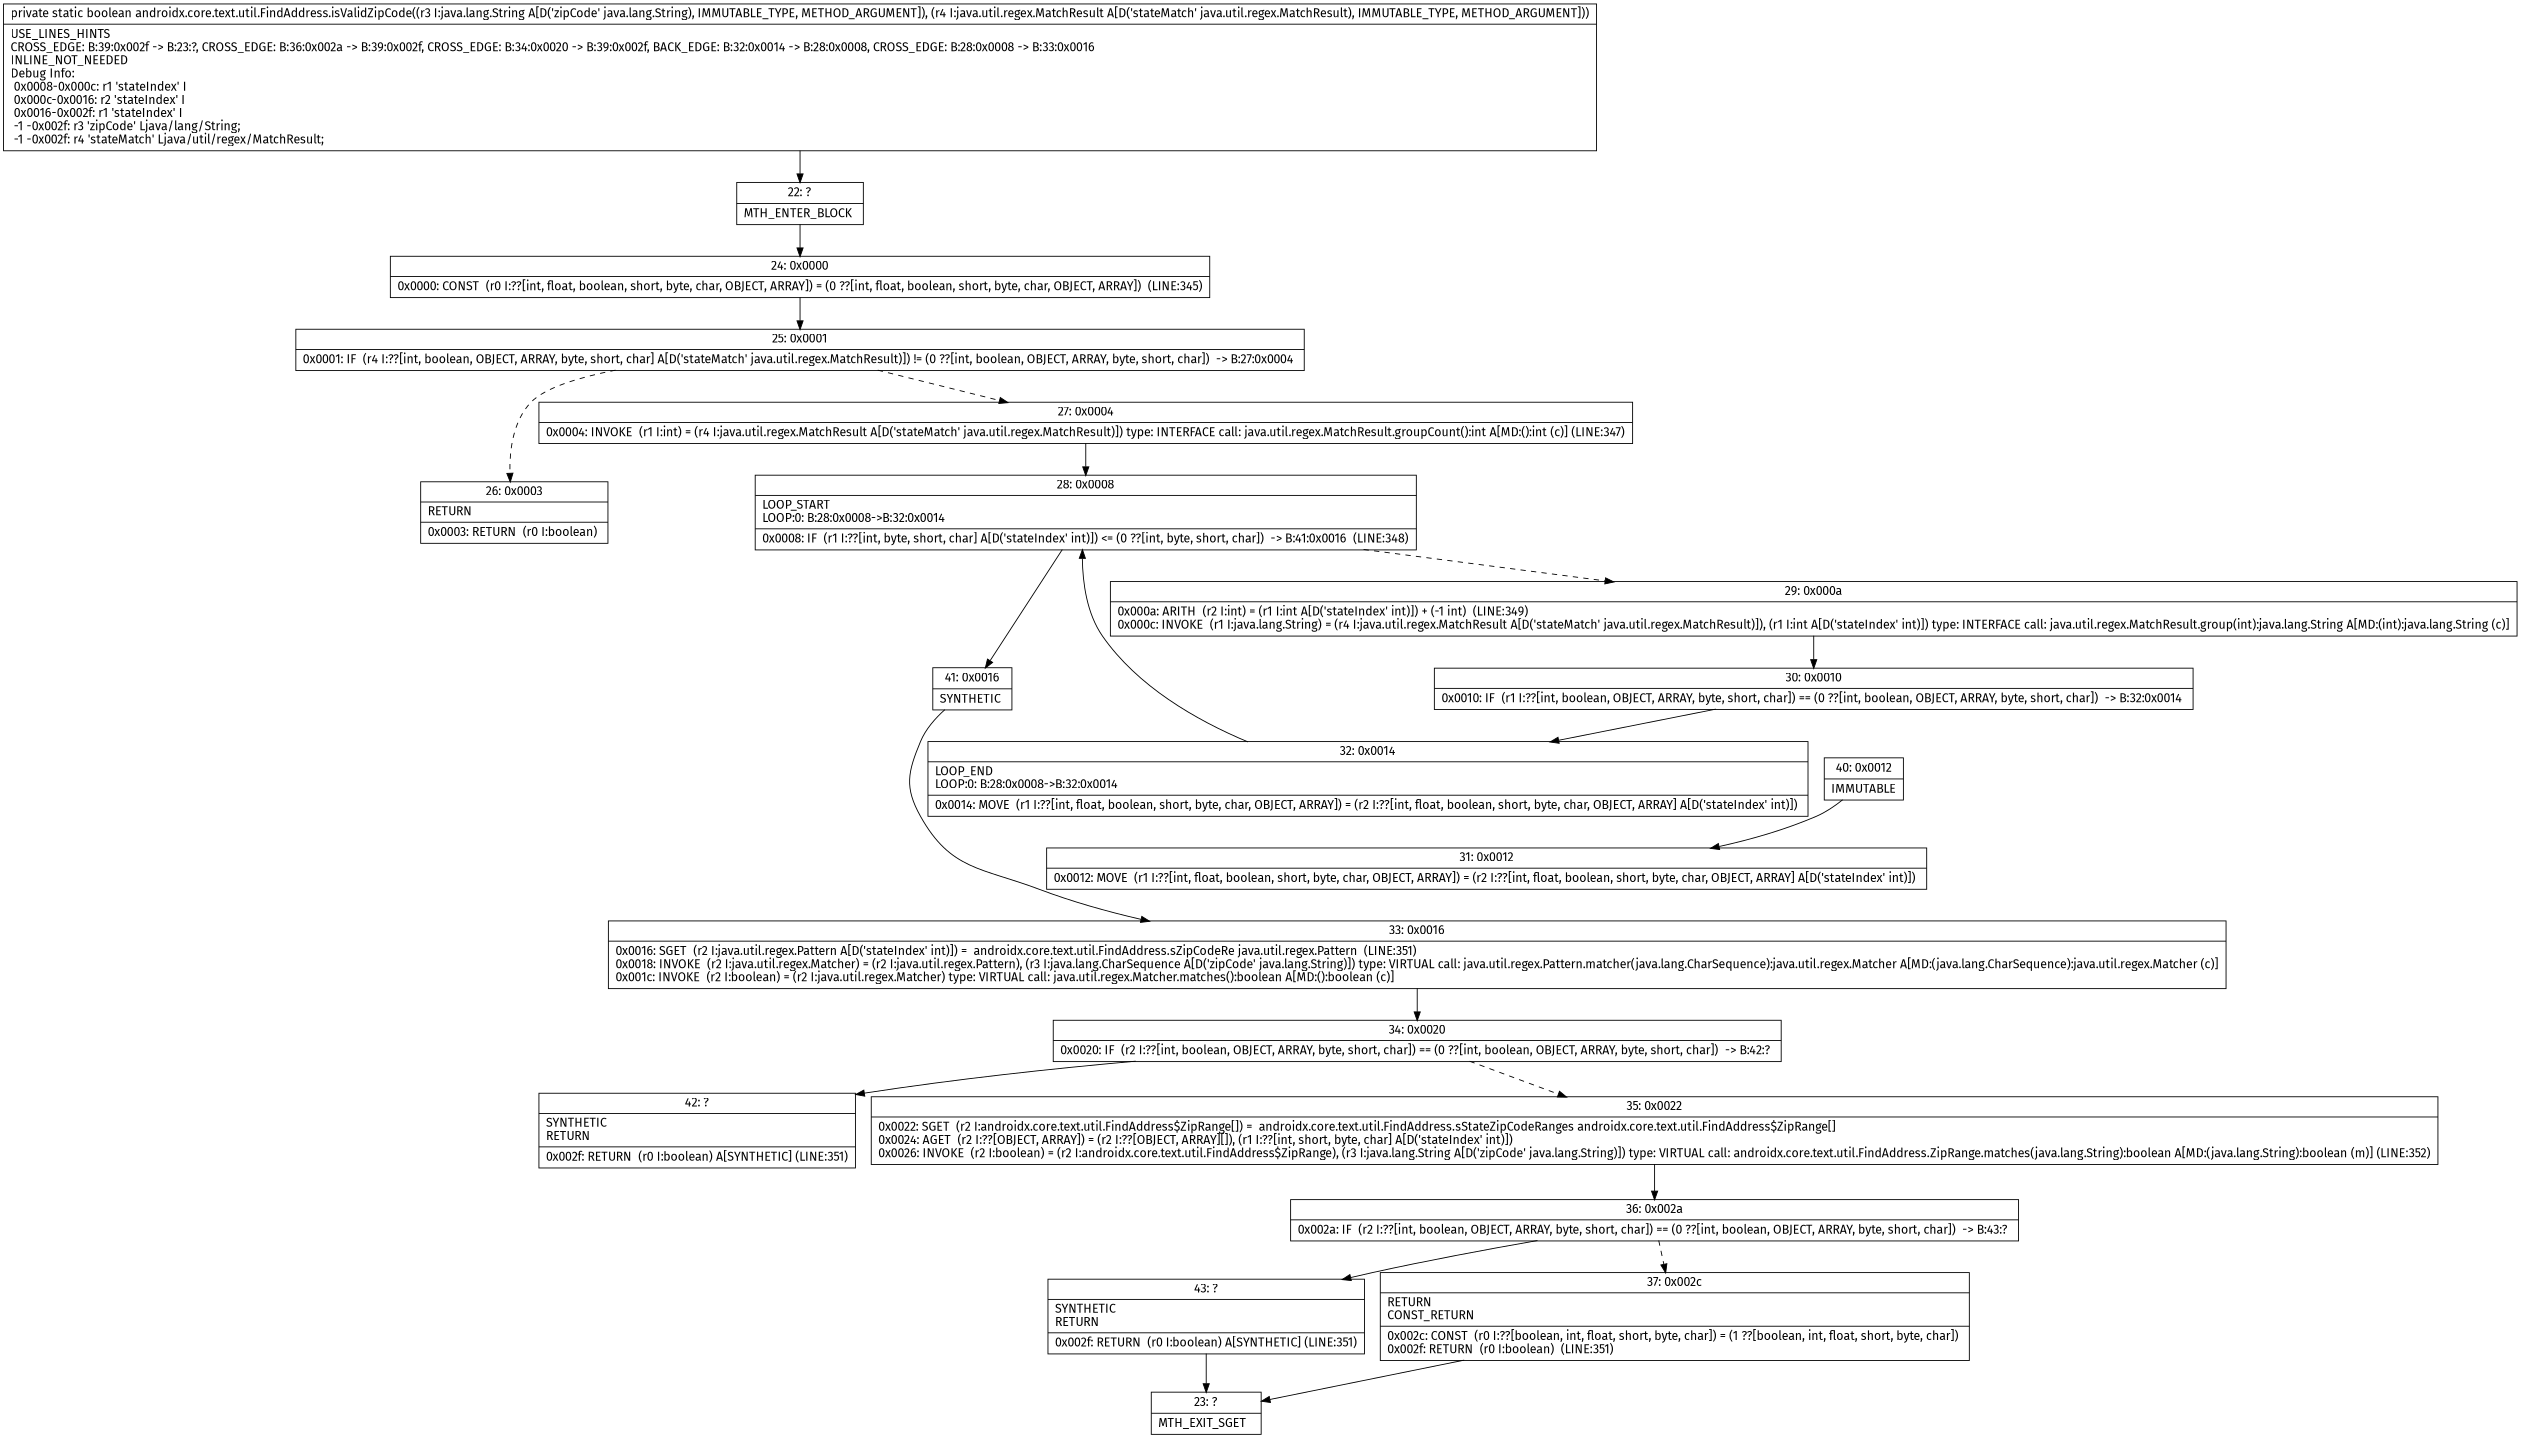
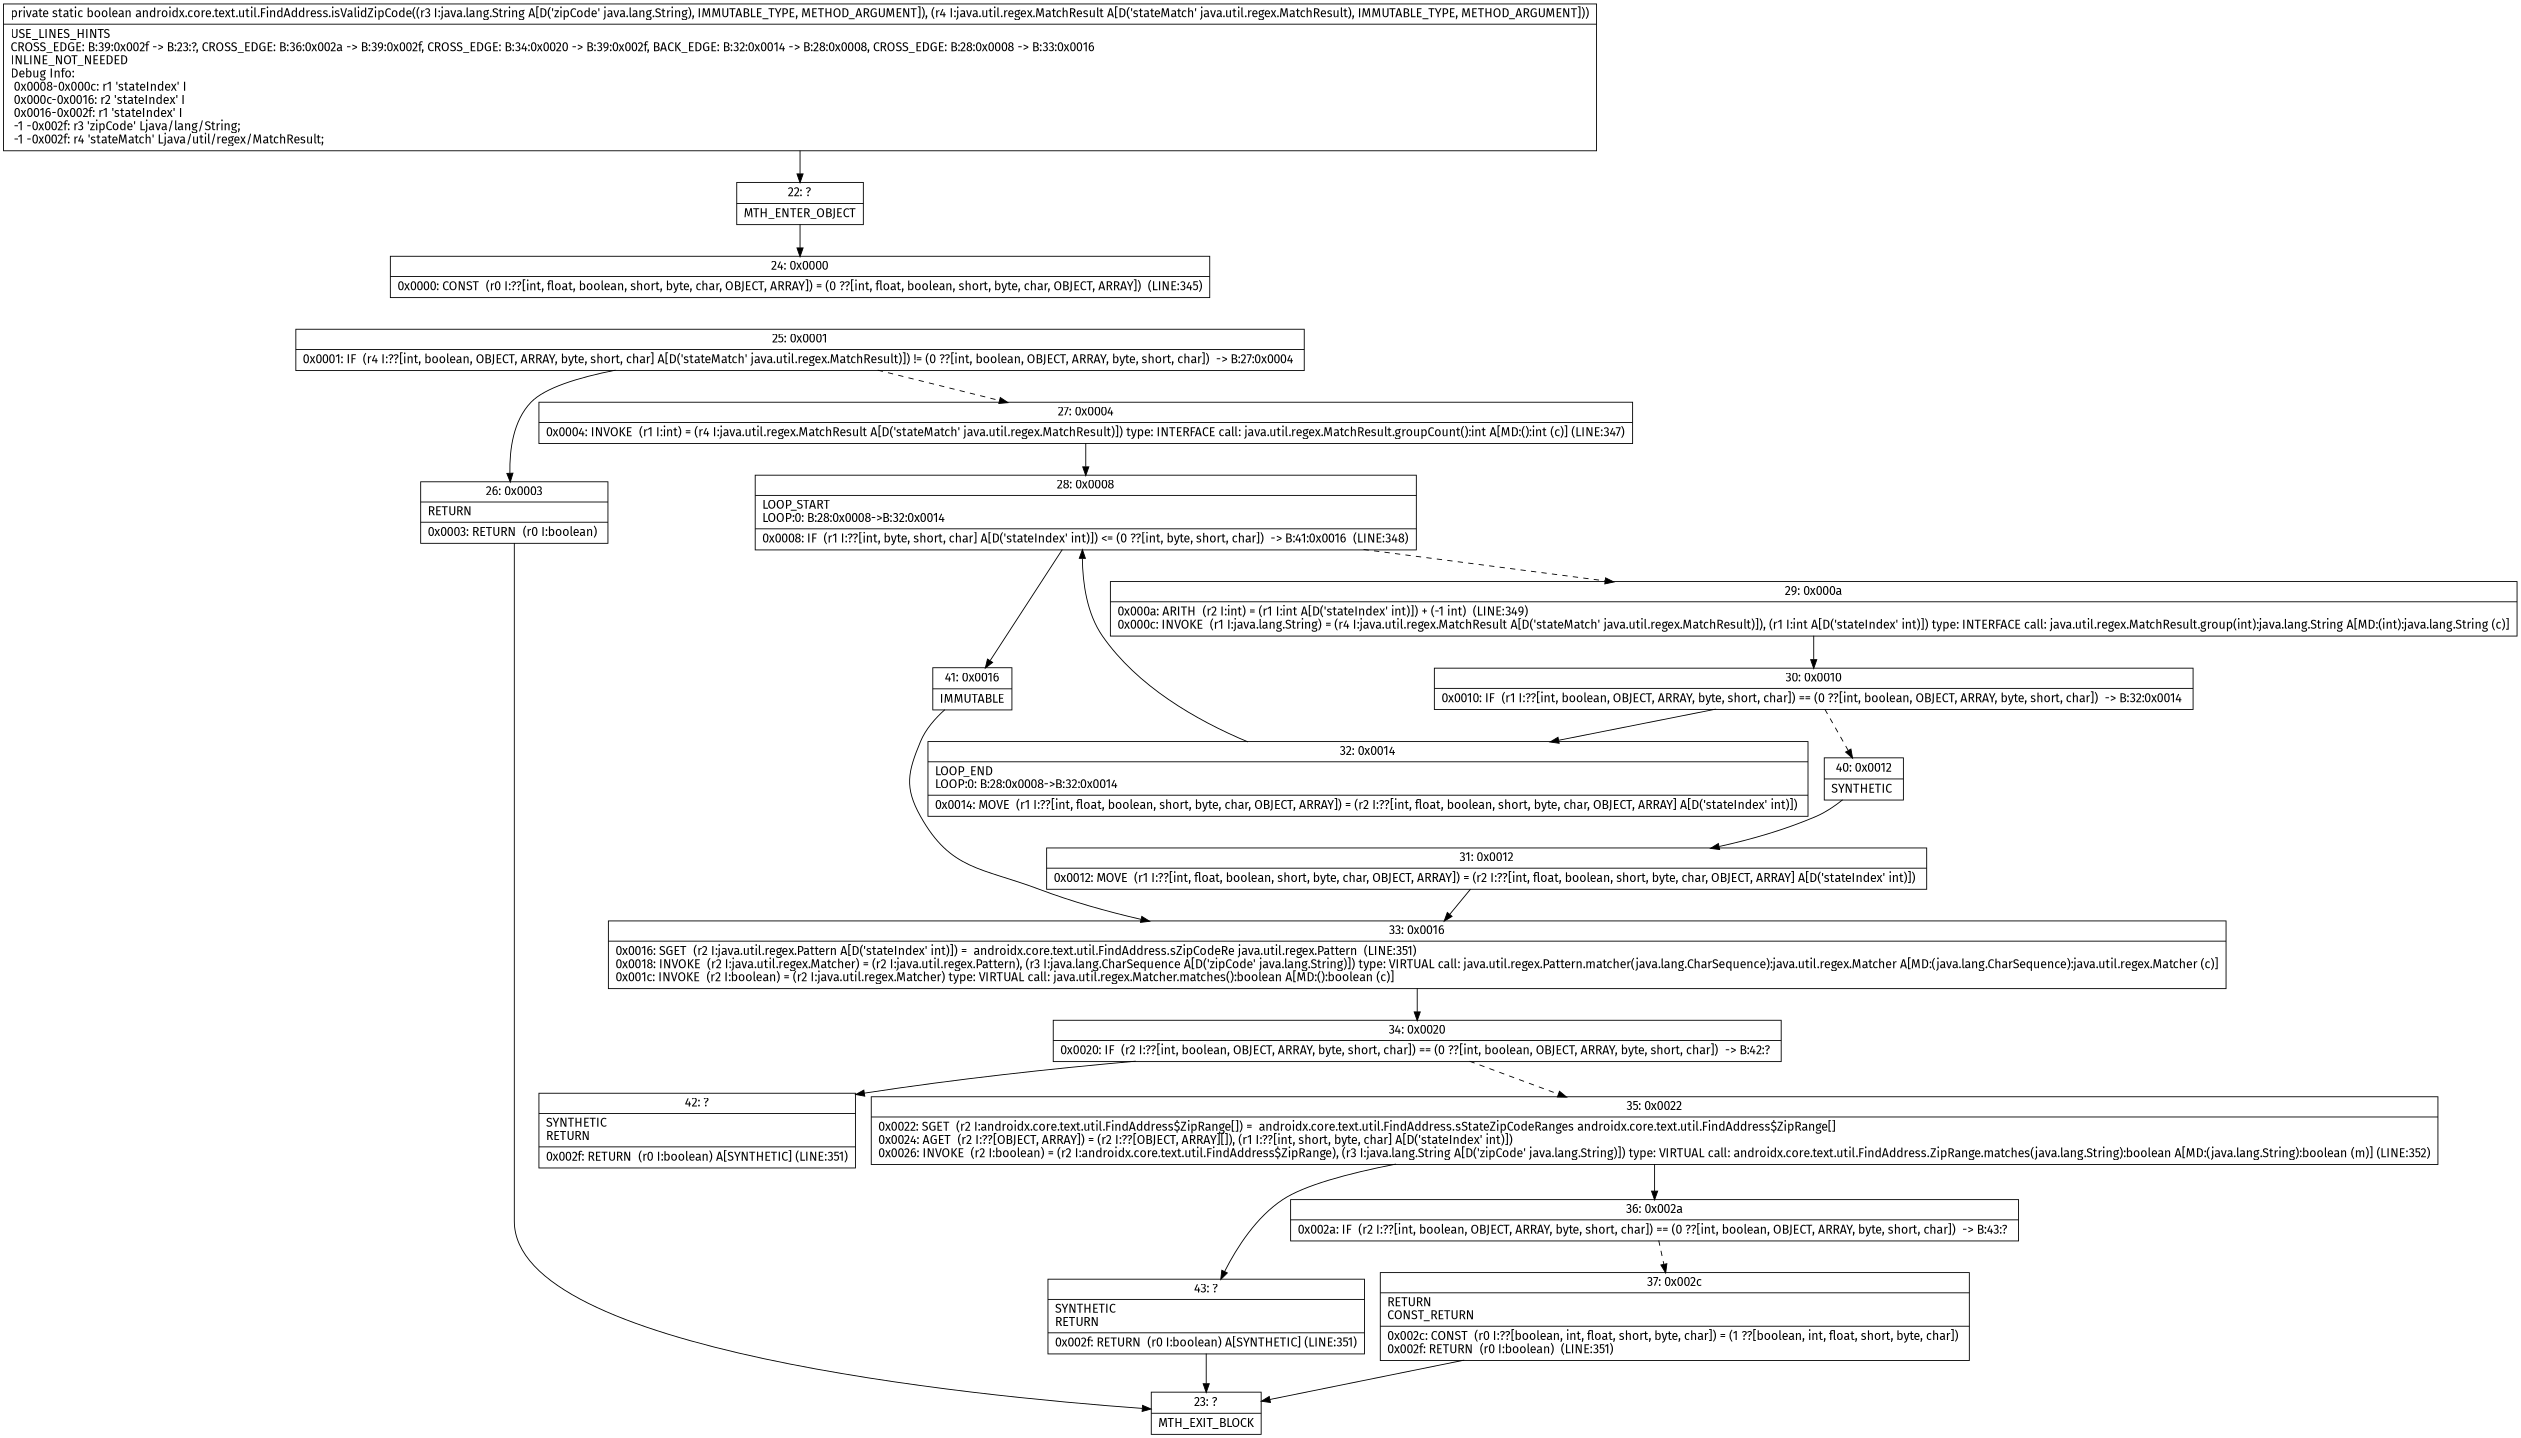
(798, 214) -> (800, 214)
(800, 309) -> none
(537, 397) -> (537, 397)
(971, 699) -> (972, 699)
none -> (1836, 730)
(1864, 789) -> (1862, 789)
none -> (1460, 902)
none -> (515, 1222)
(1444, 1258) -> (1294, 1193)
(1202, 1423) -> (1206, 1423)
